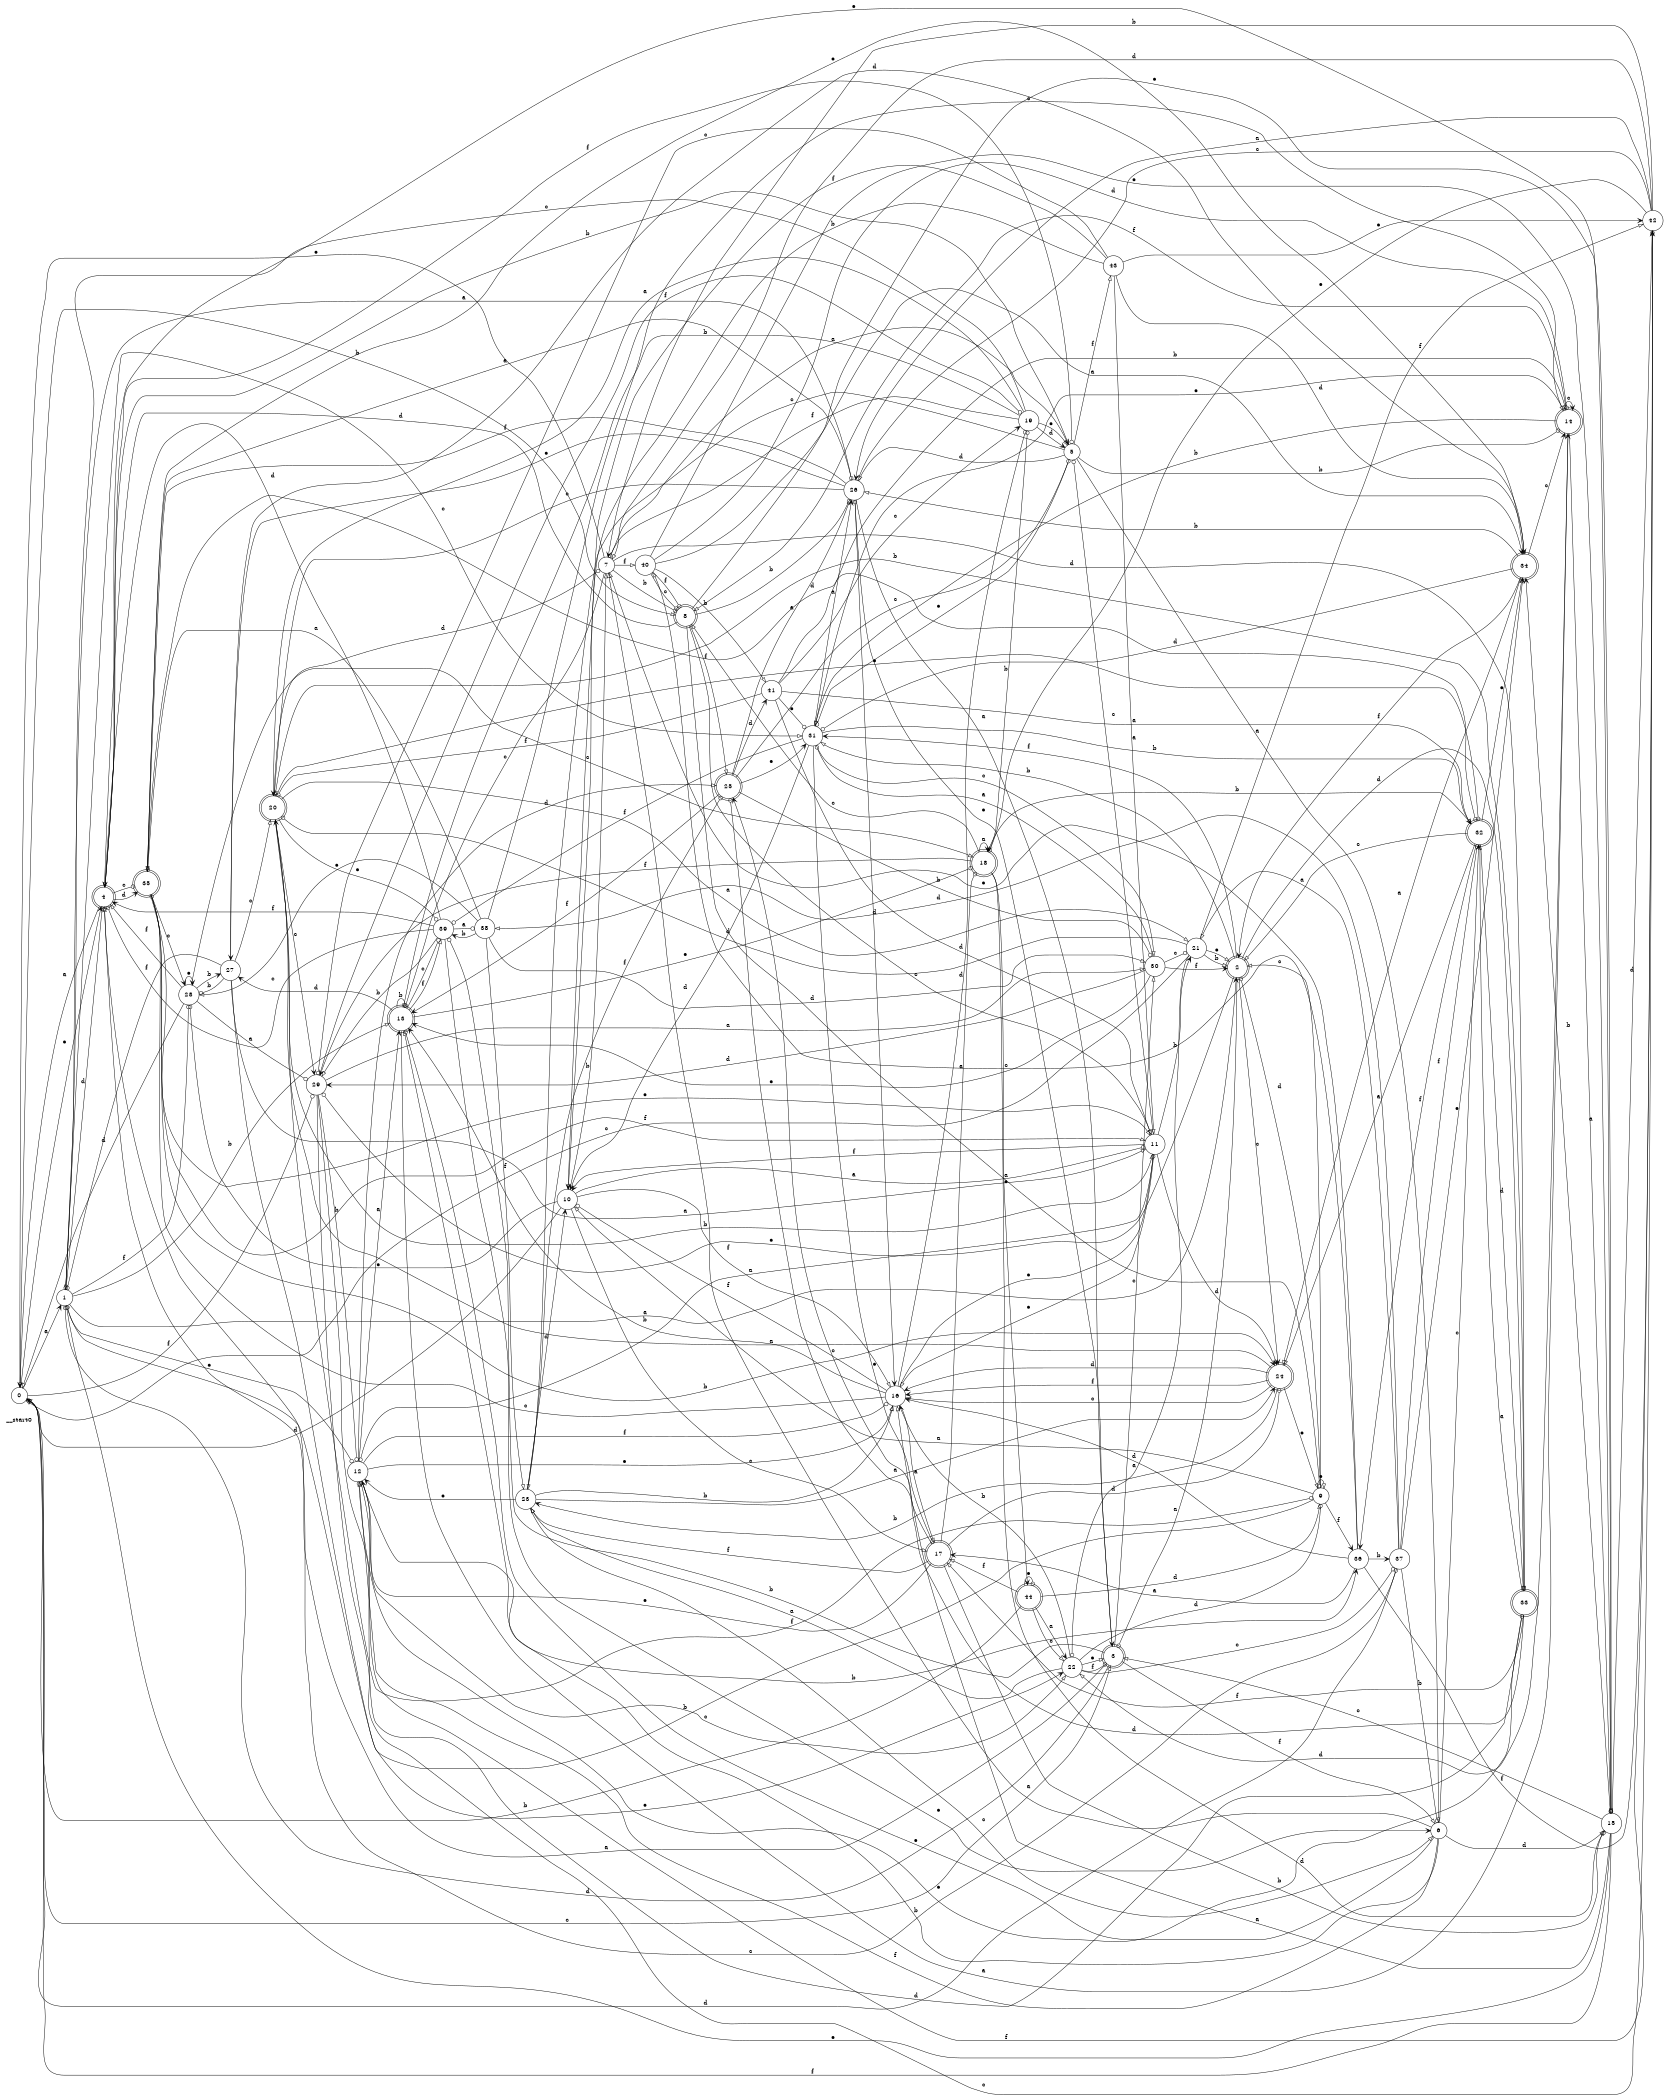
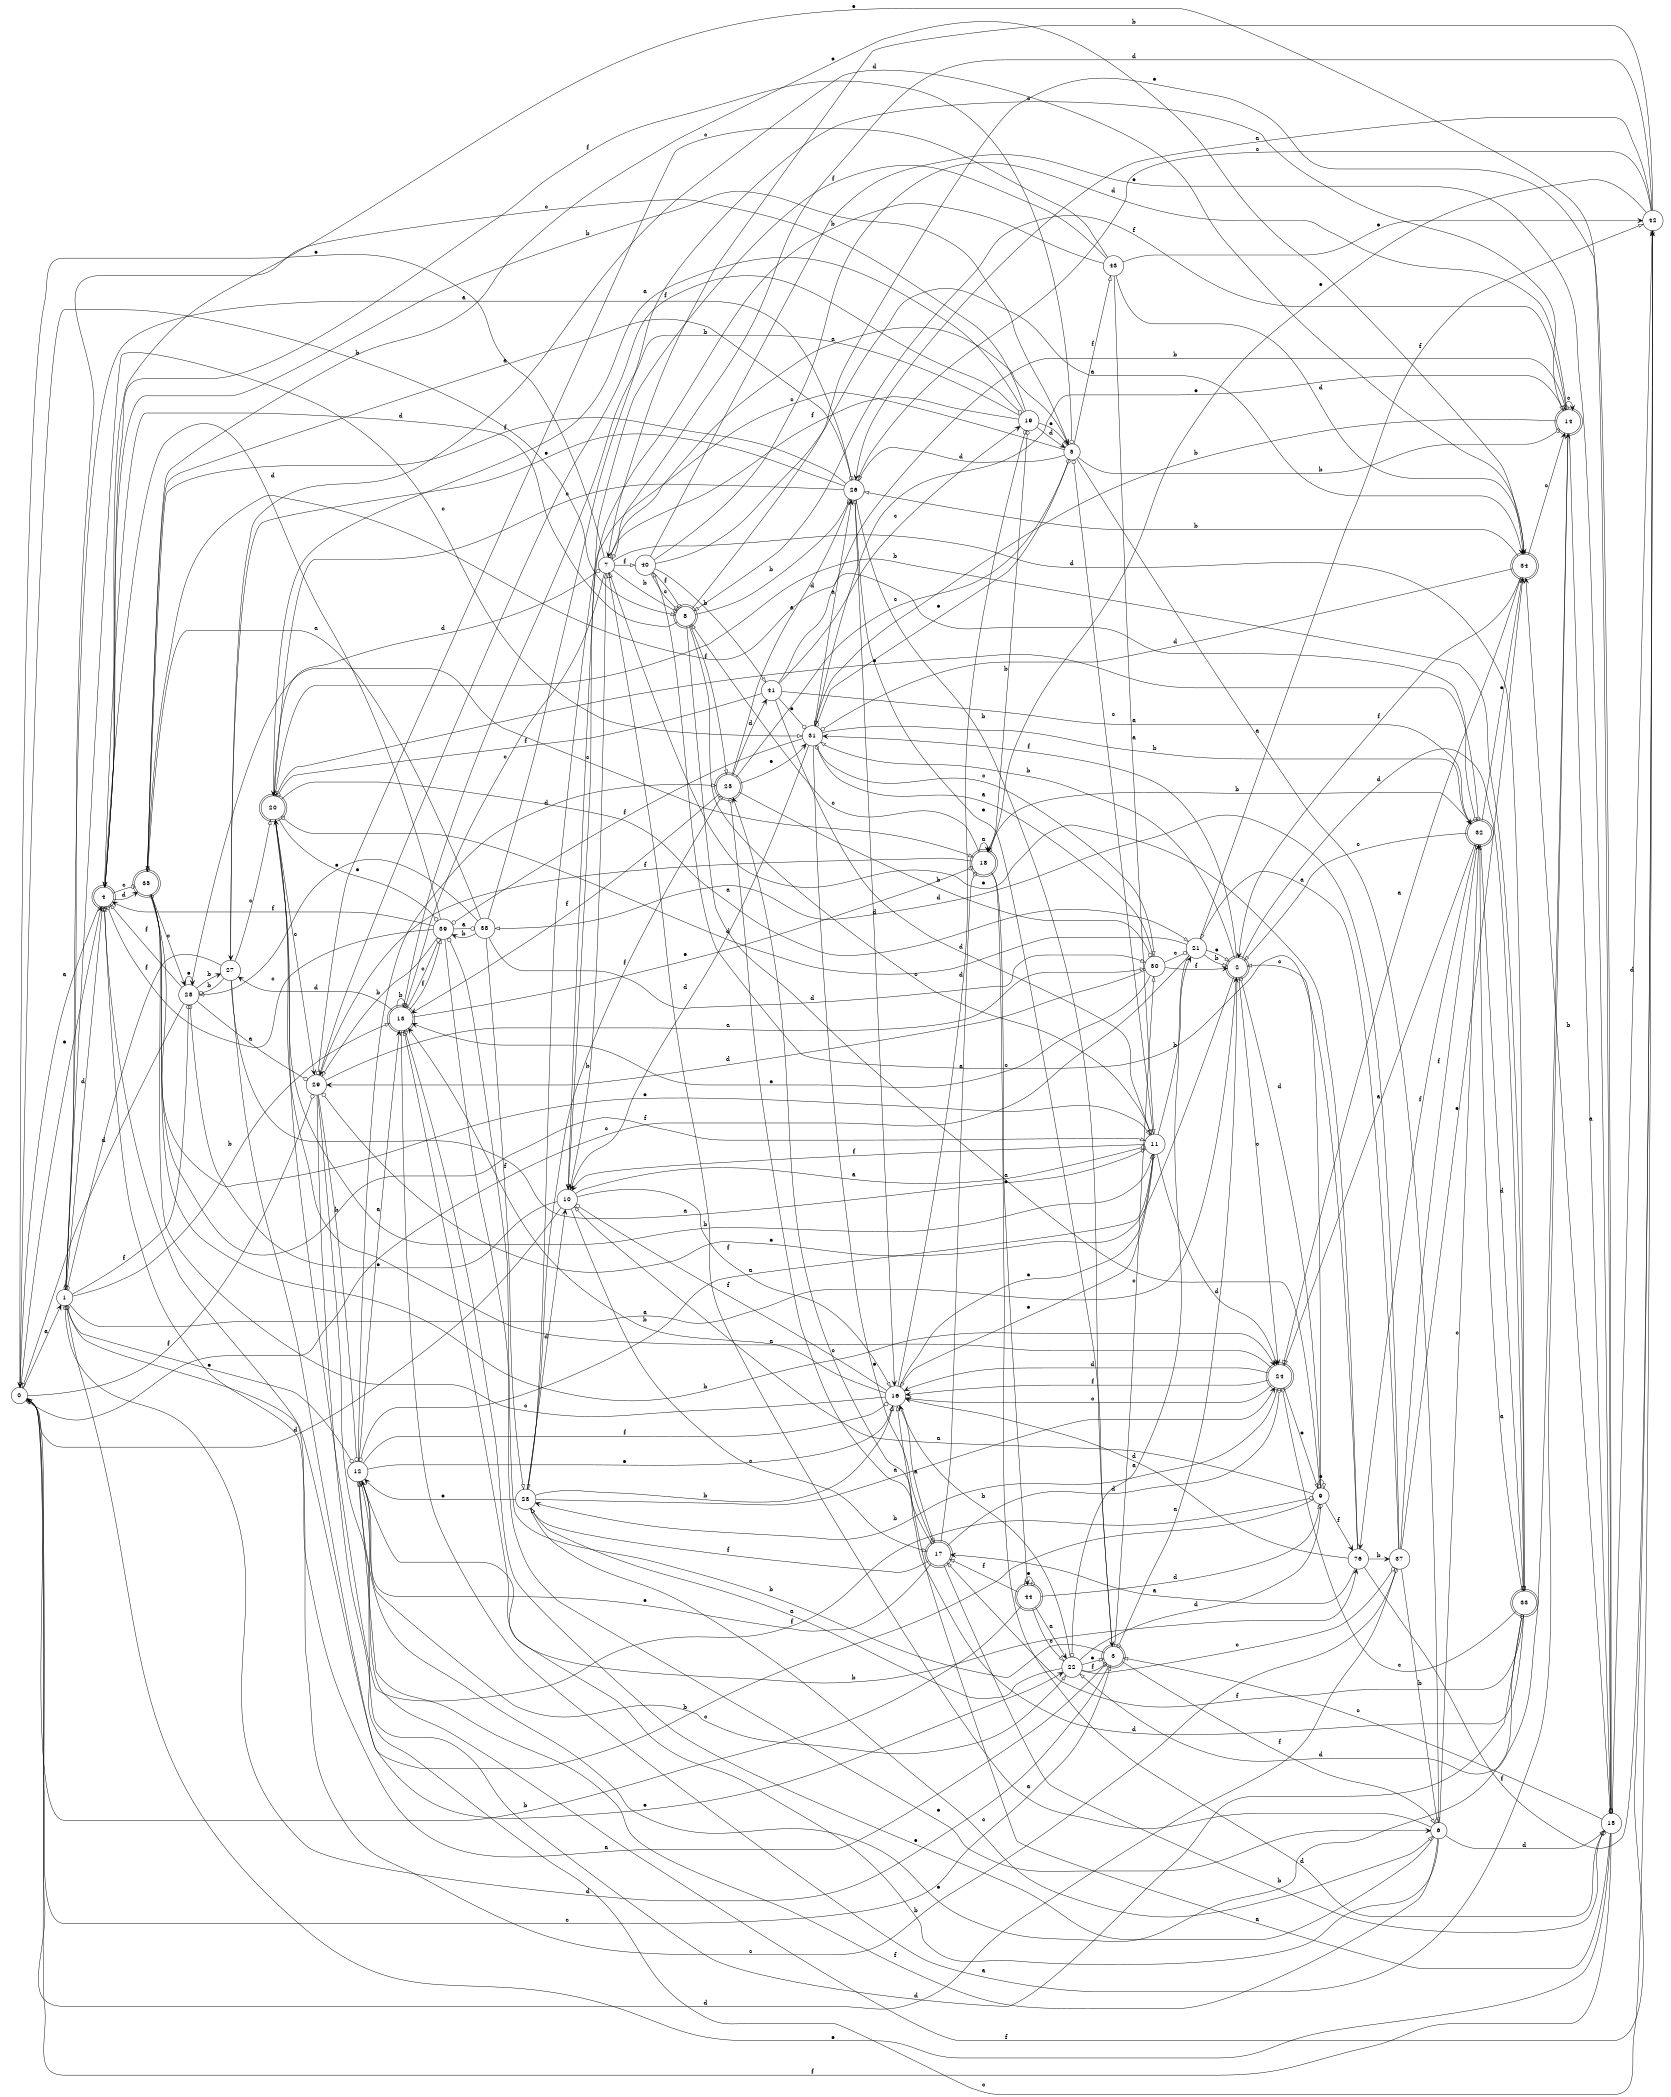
(984, 717) -> (984, 717)
(1167, 754) -> (1167, 754)
(19, 1420) -> none
(1358, 1559) -> (1358, 1559)
none -> (1346, 1618)
